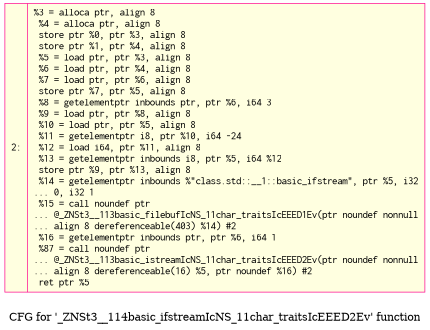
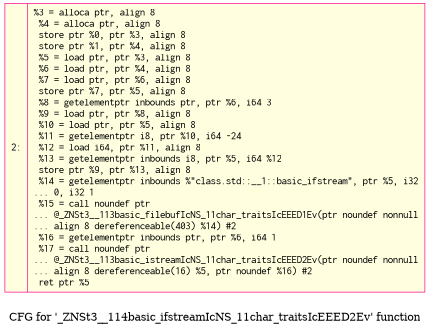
(92, 249) -> (92, 249)
